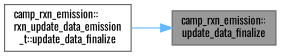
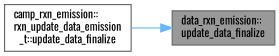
(224, 28) -> (223, 28)
